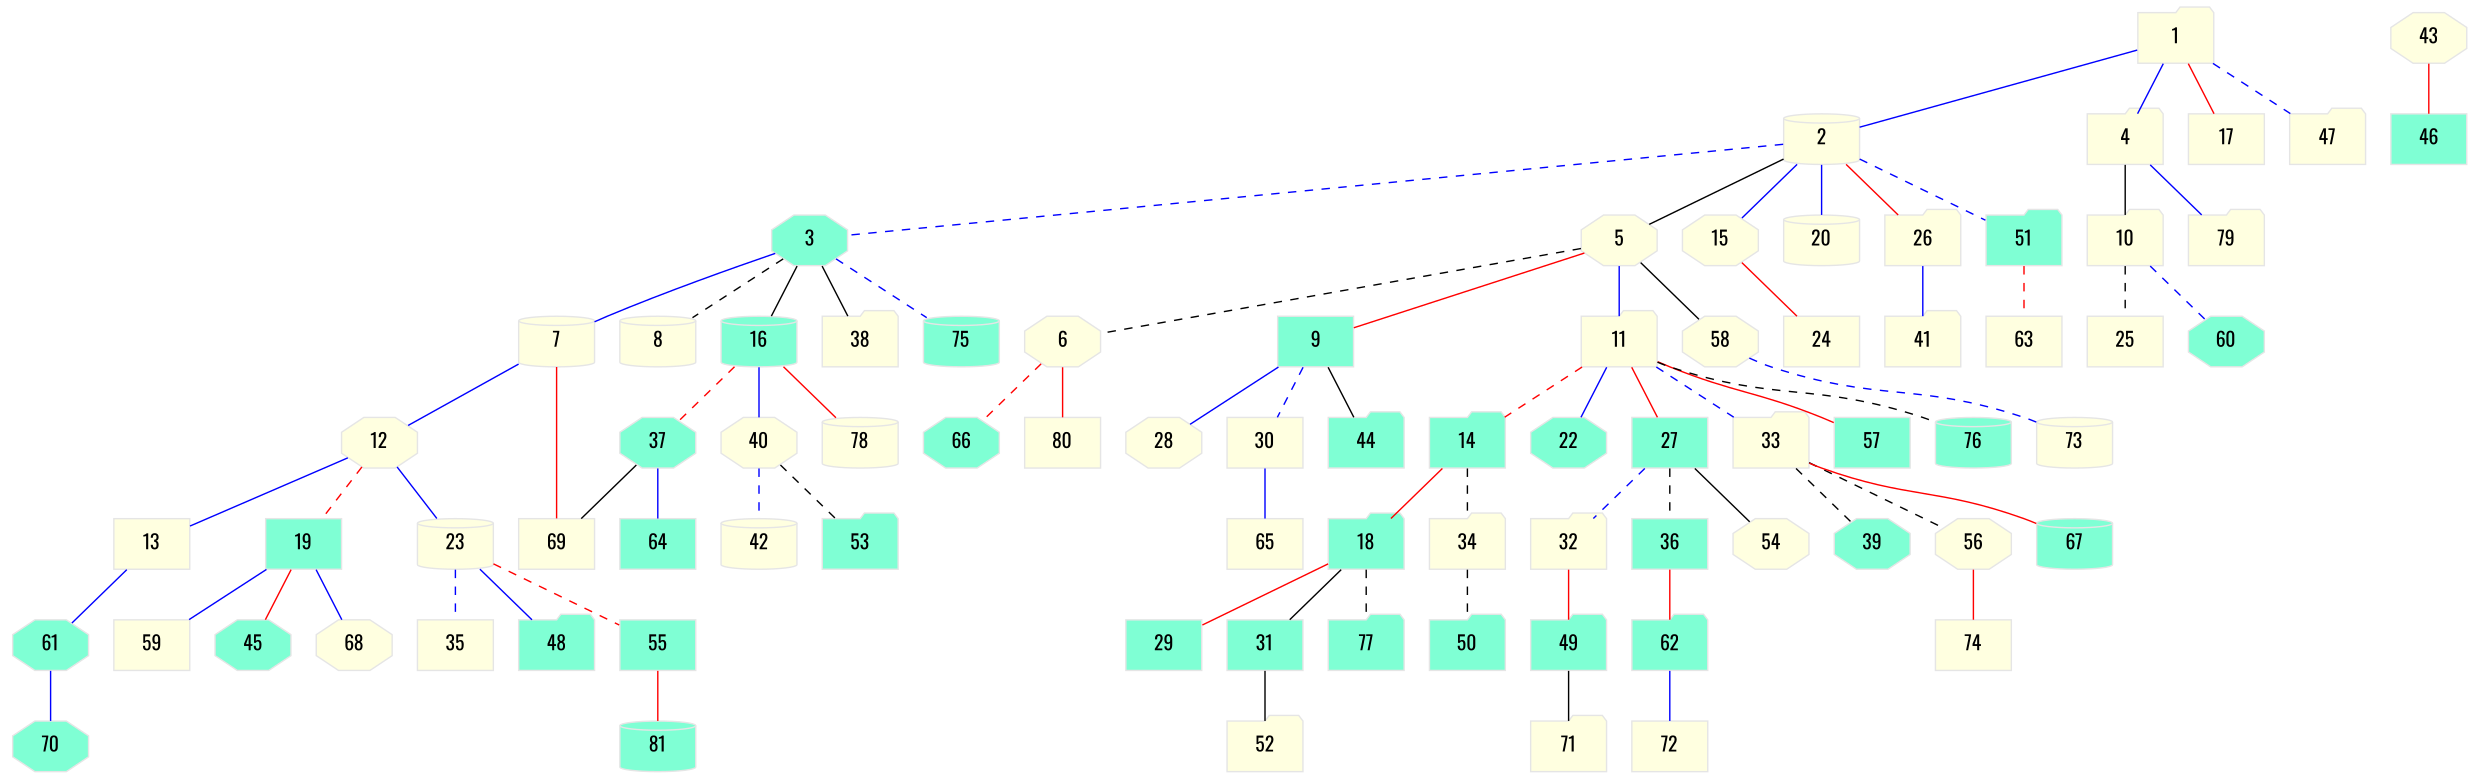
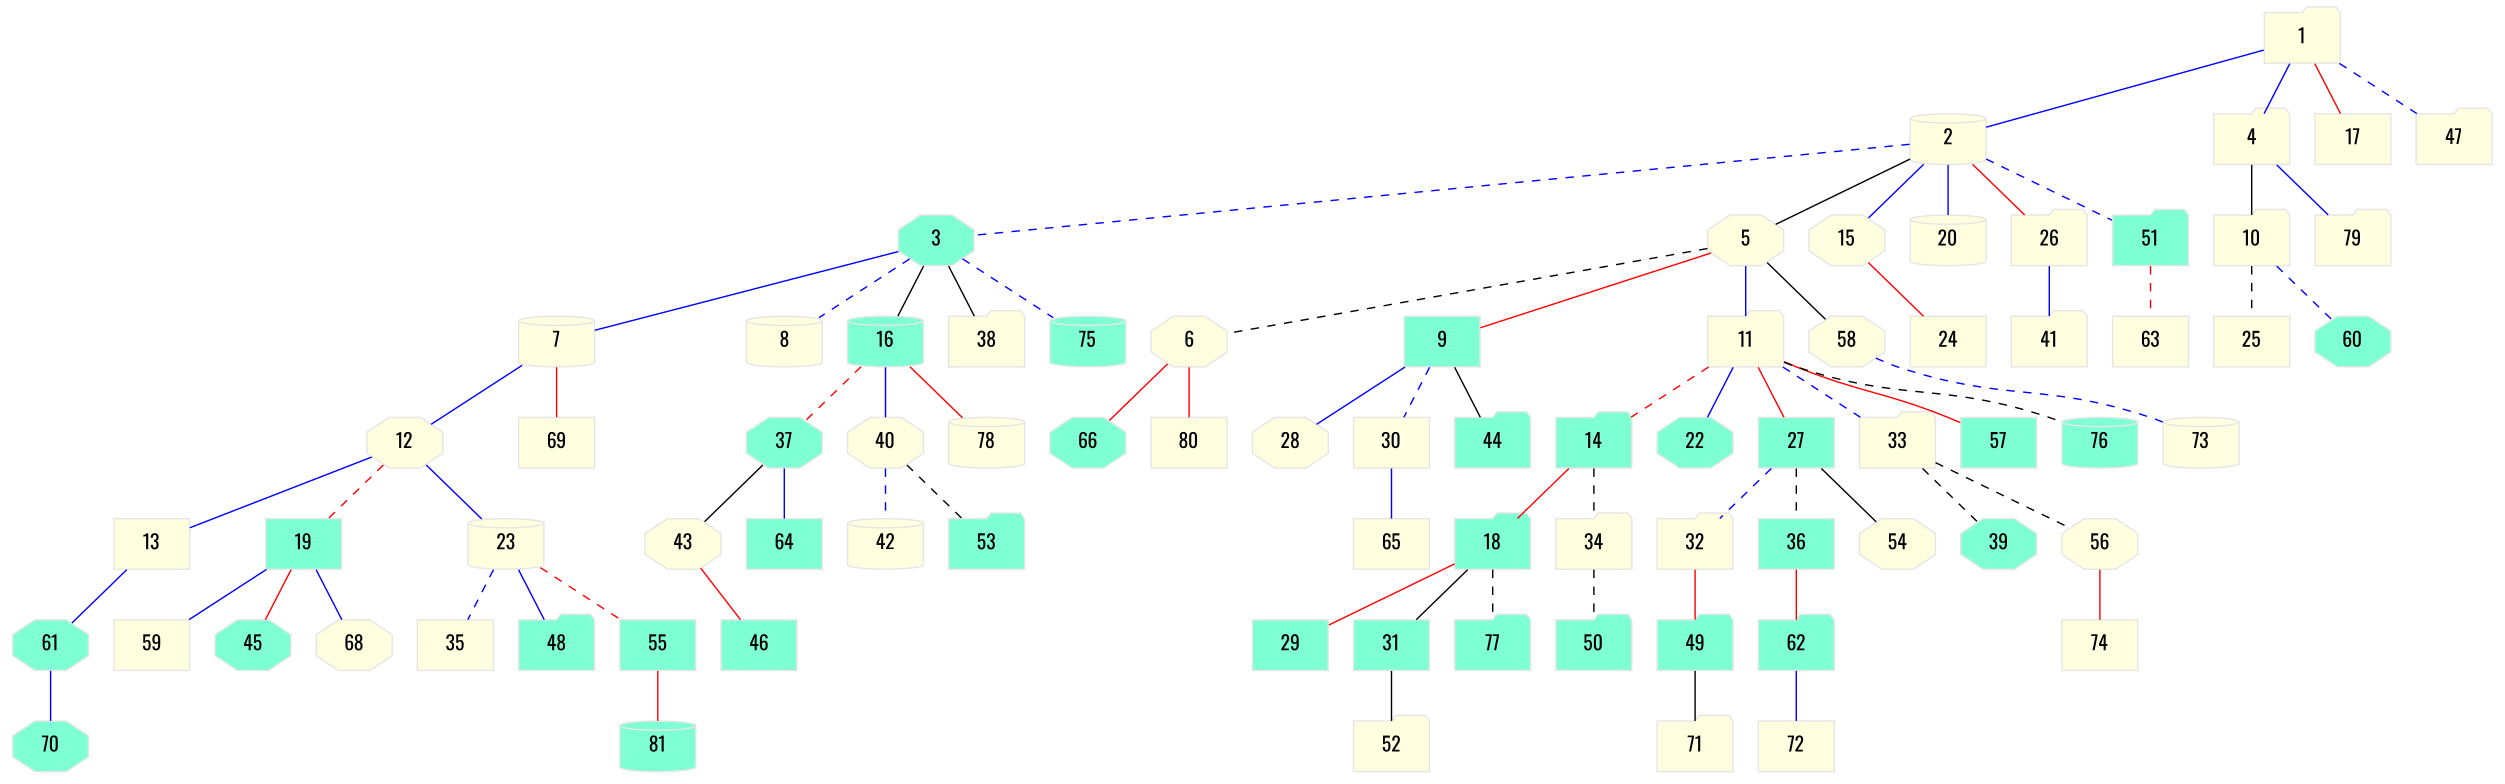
(738, 288) -> (864, 288)
(1012, 392) -> (1138, 392)
(609, 492) -> (734, 493)
(2075, 544) -> none
